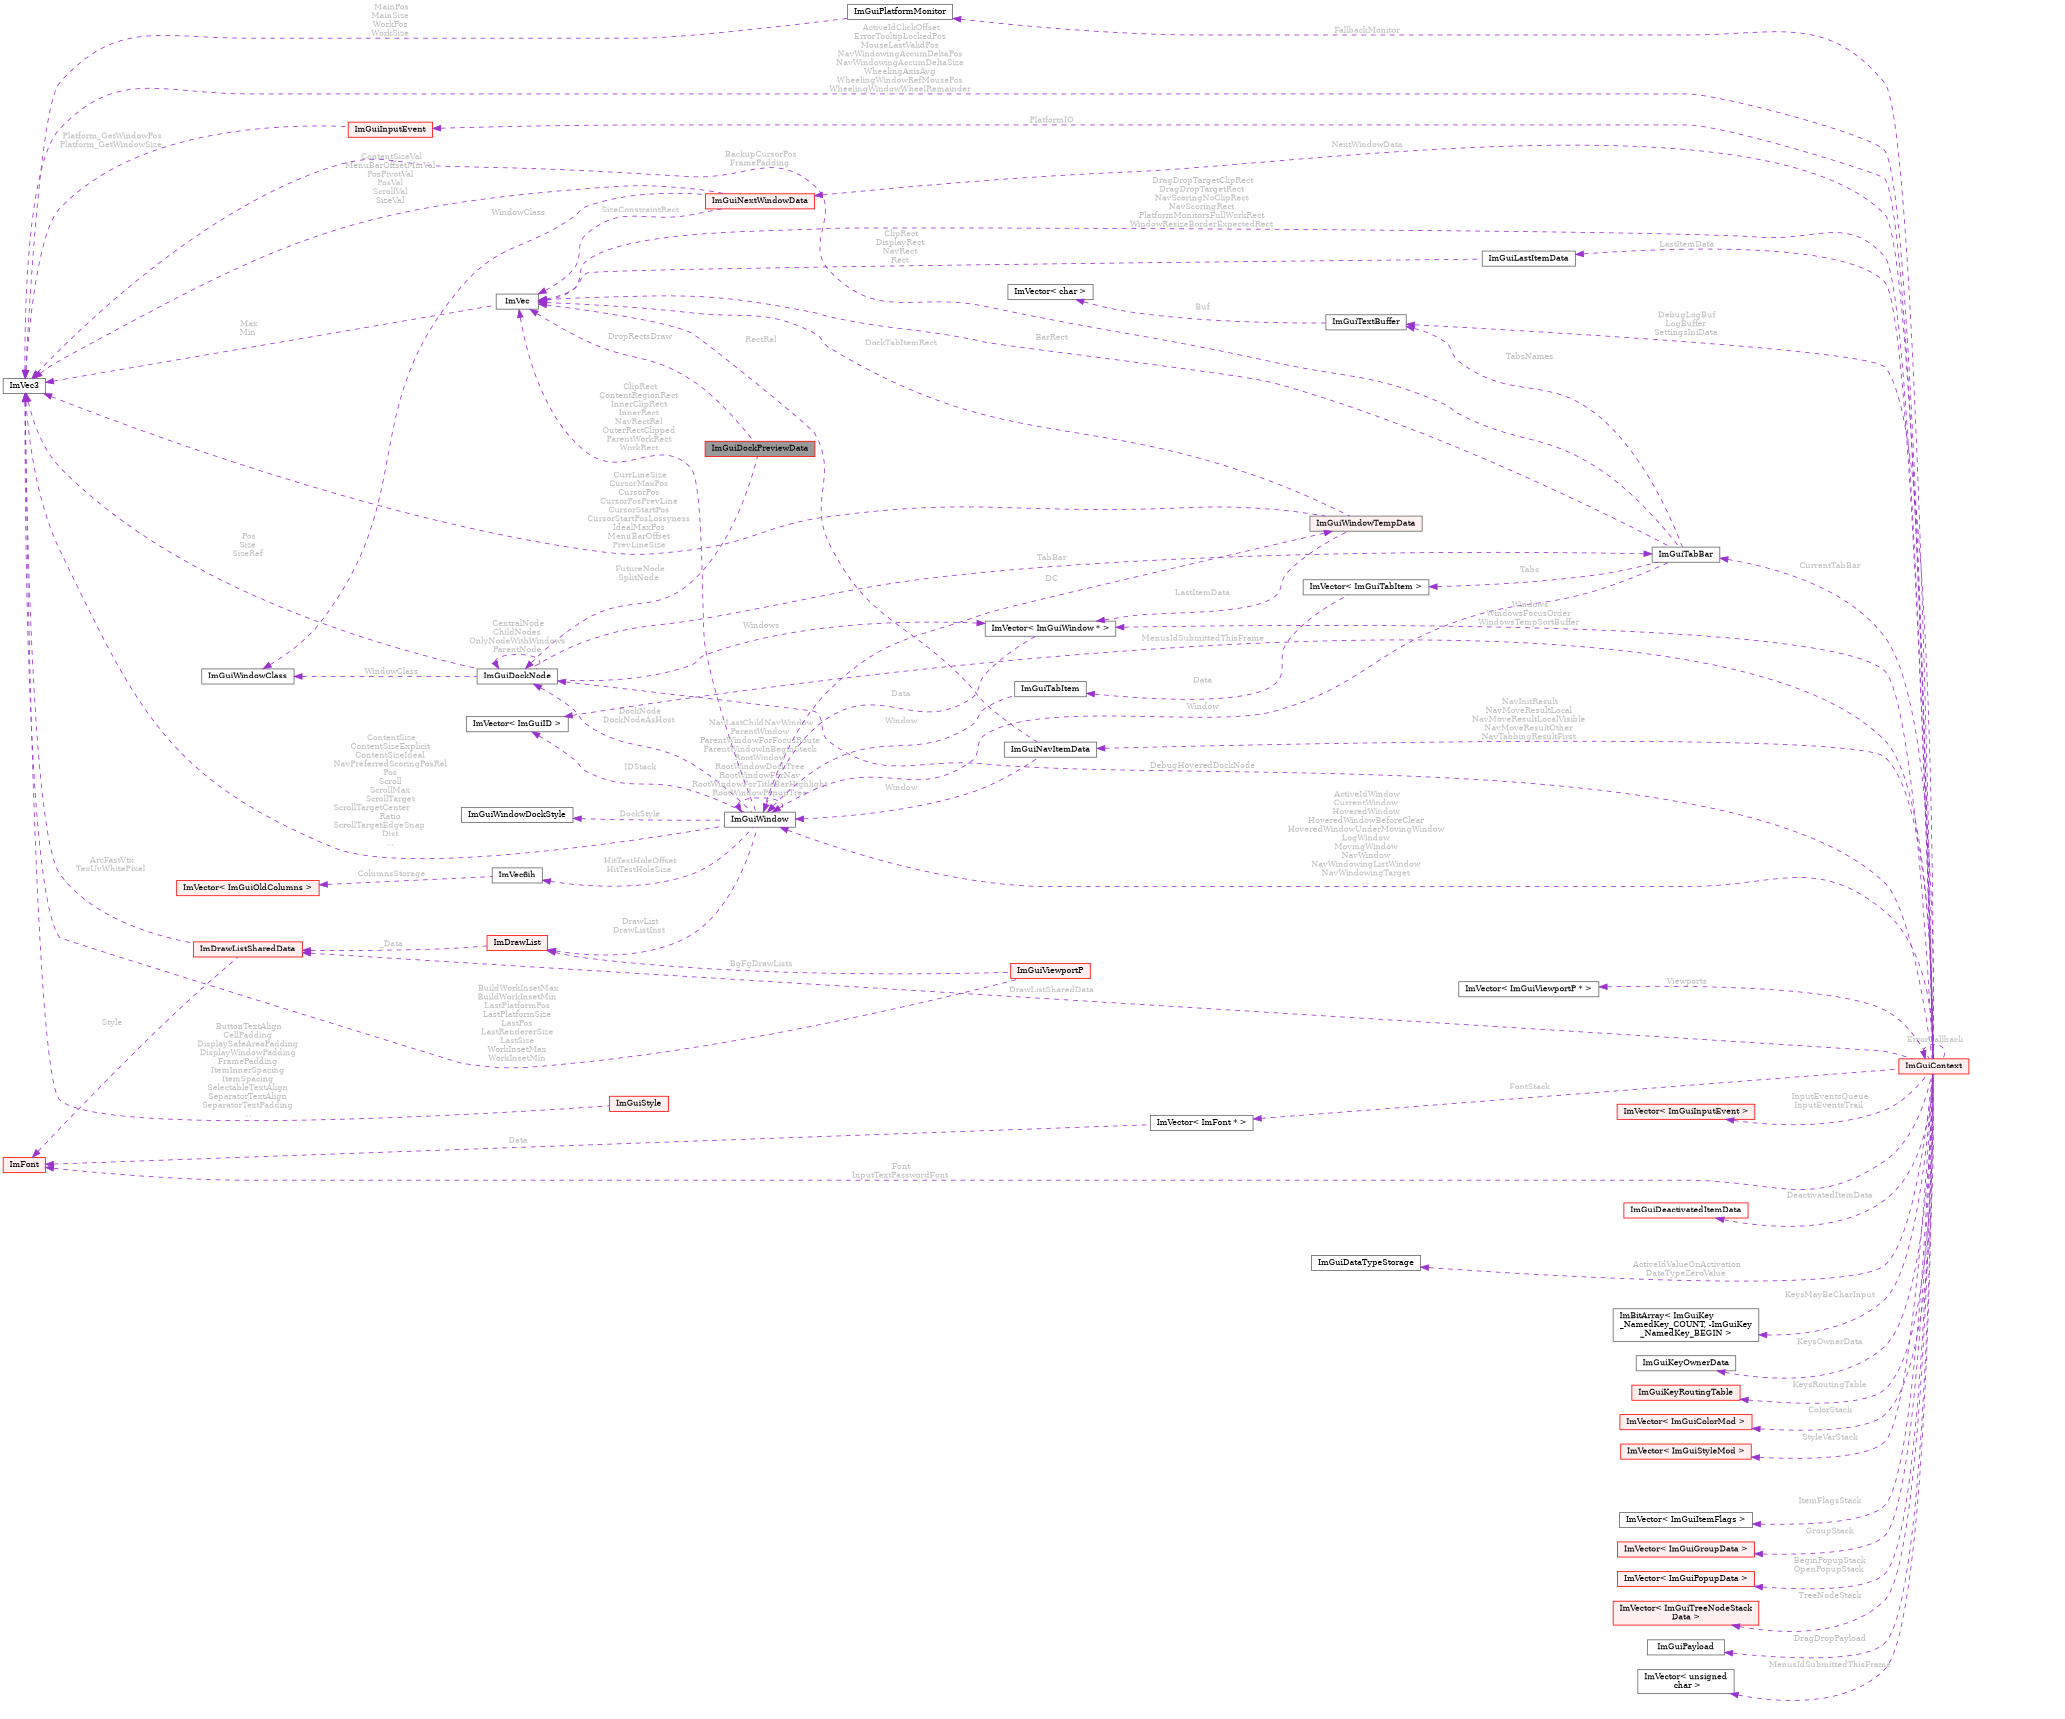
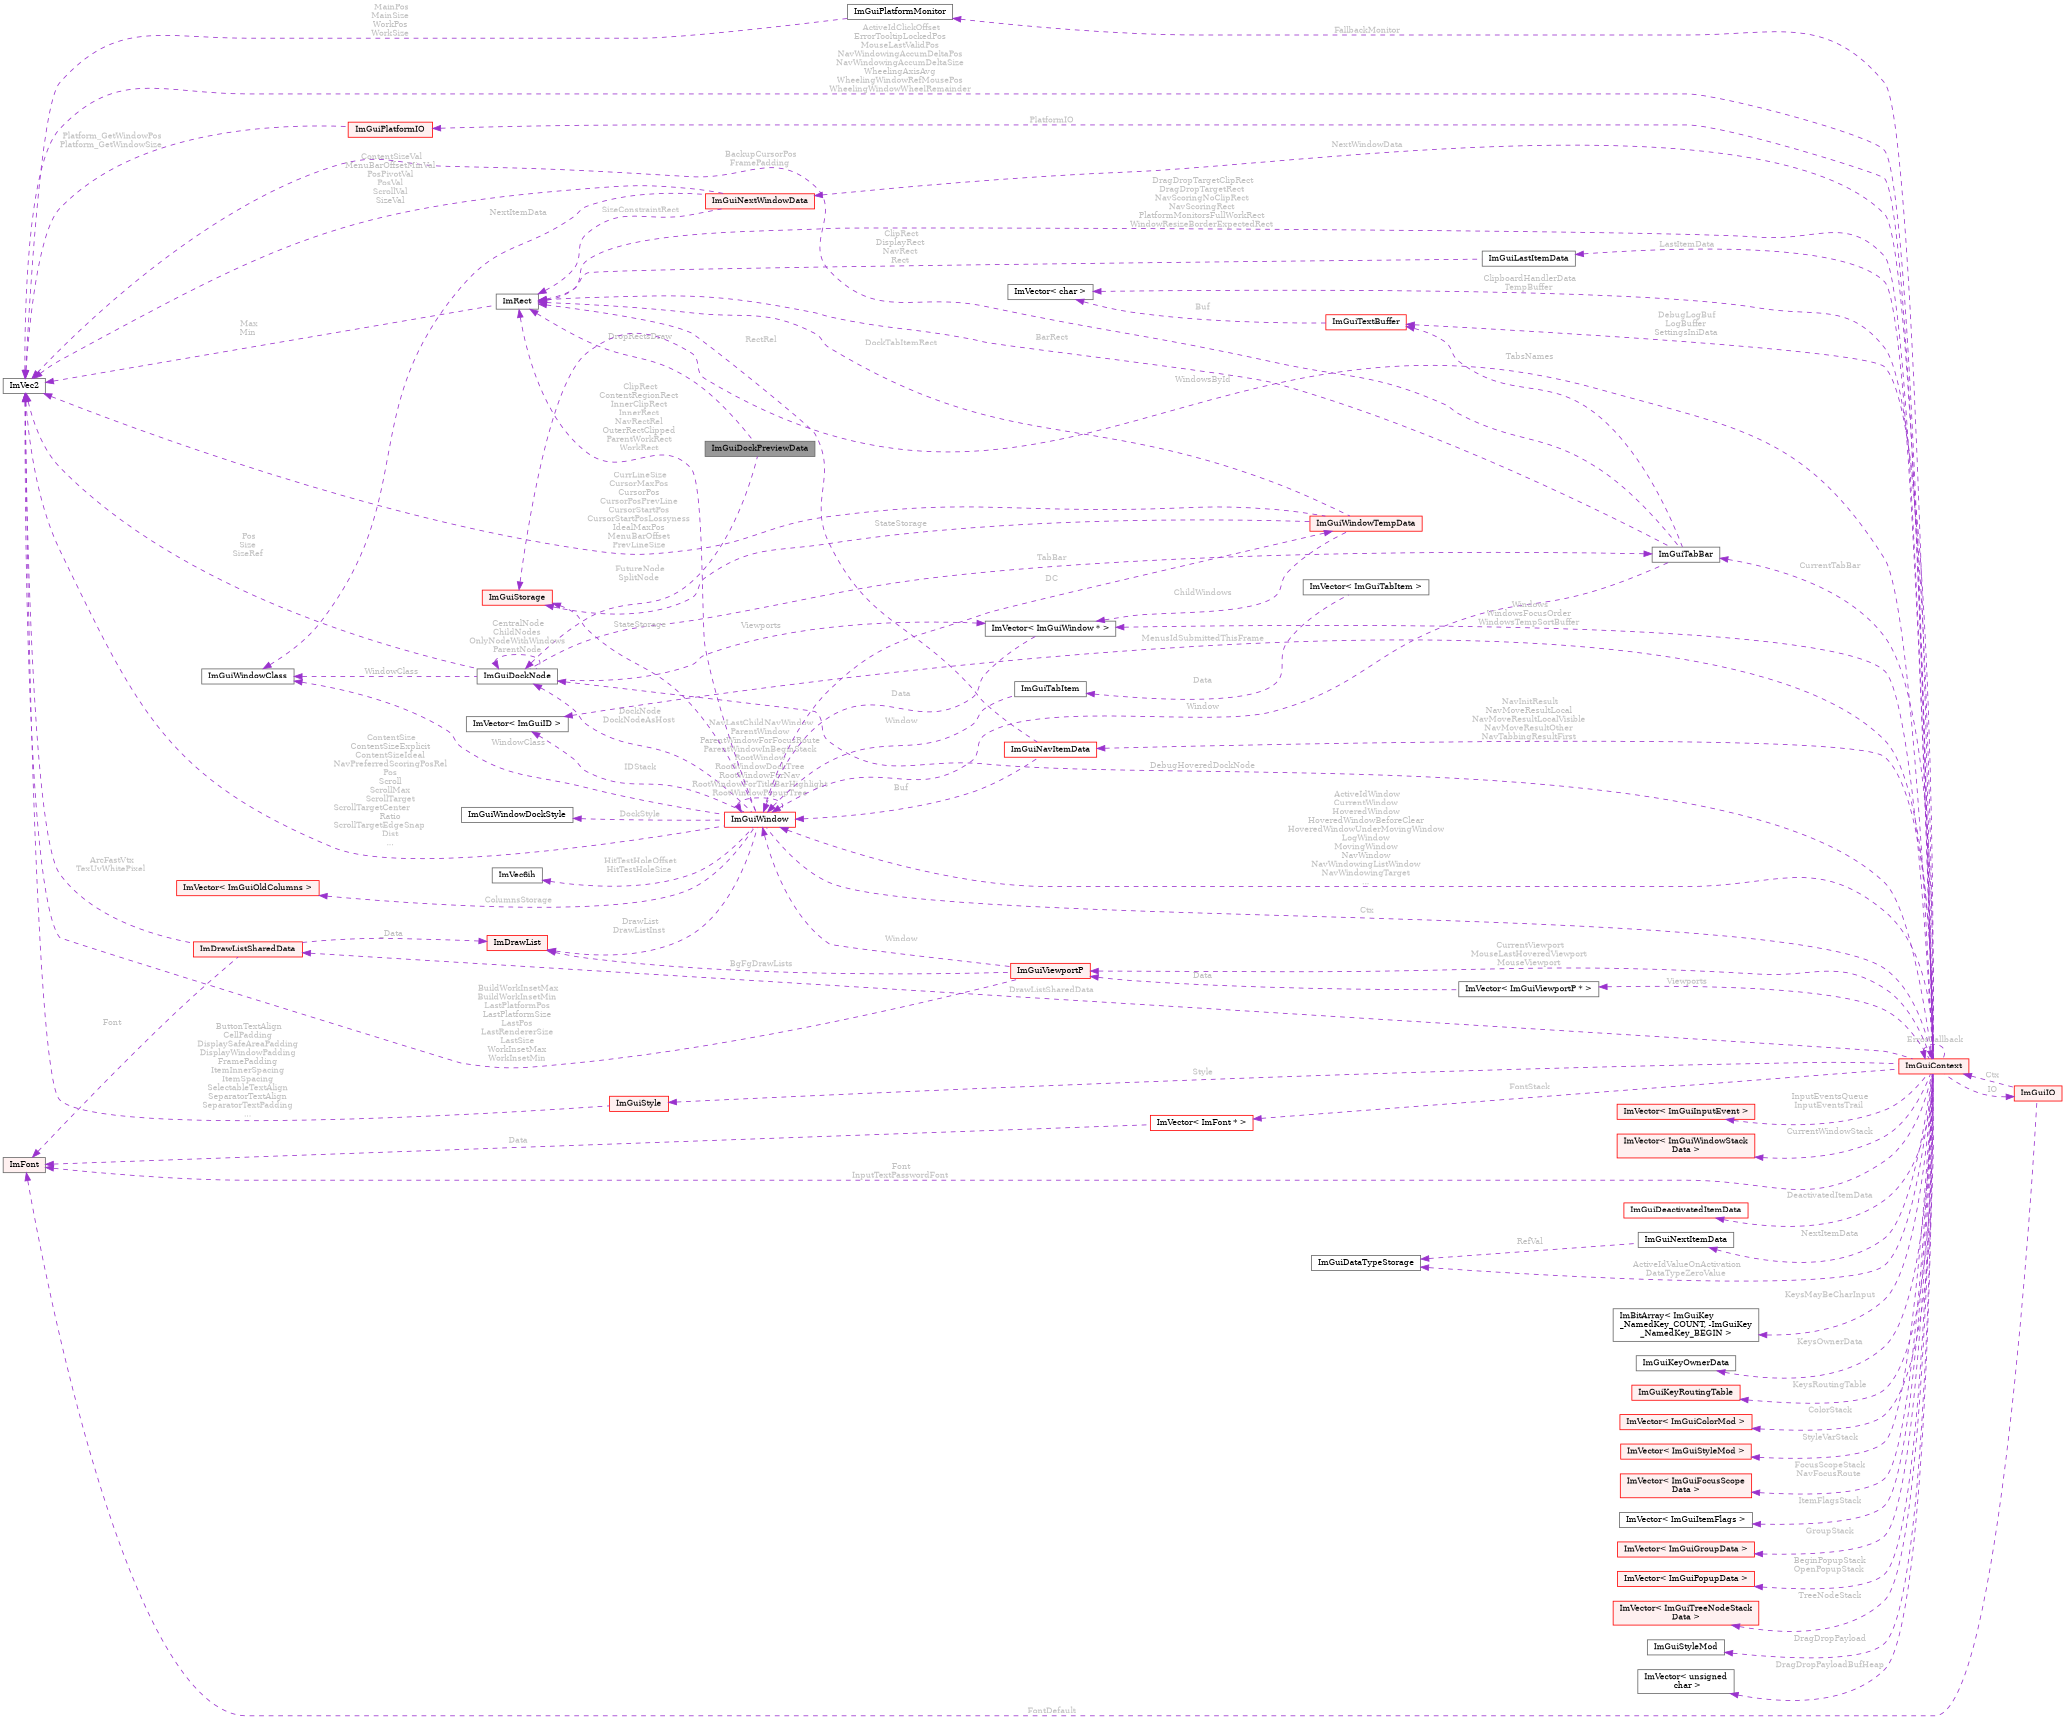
(390, 130) -> (390, 130)
(517, 213) -> (517, 213)
(517, 302) -> (517, 302)
(1366, 322) -> (1366, 322)
none -> (1854, 322)
(24, 386) -> (24, 386)
(760, 449) -> (760, 449)
(1366, 524) -> (1366, 524)
(1548, 580) -> none
(1202, 593) -> (1202, 593)
none -> (517, 598)
(760, 626) -> (760, 626)
(1050, 750) -> (1050, 750)
none -> (504, 769)
(900, 788) -> (900, 788)
(760, 820) -> (760, 820)
(410, 880) -> (555, 907)
none -> (1364, 918)
none -> (856, 948)
(399, 950) -> (391, 938)
none -> (1536, 968)
none -> (1278, 987)
(111, 1023) -> (111, 1023)
none -> (1287, 1077)
none -> (2038, 1093)
(1202, 1123) -> (1202, 1123)
none -> (1686, 1146)
(24, 1165) -> (24, 1165)
none -> (1686, 1240)
none -> (1686, 1486)
(1686, 1647) -> (1686, 1647)
(1829, 1665) -> (1829, 1665)
